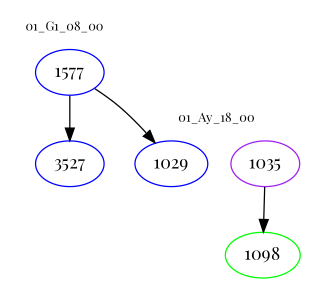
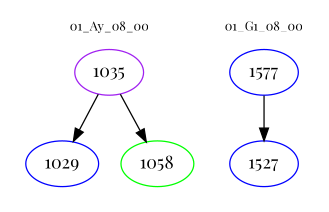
(133, 119) -> (89, 112)
(217, 119) -> (110, 27)
(70, 164) -> (264, 164)
(263, 255) -> (157, 164)
